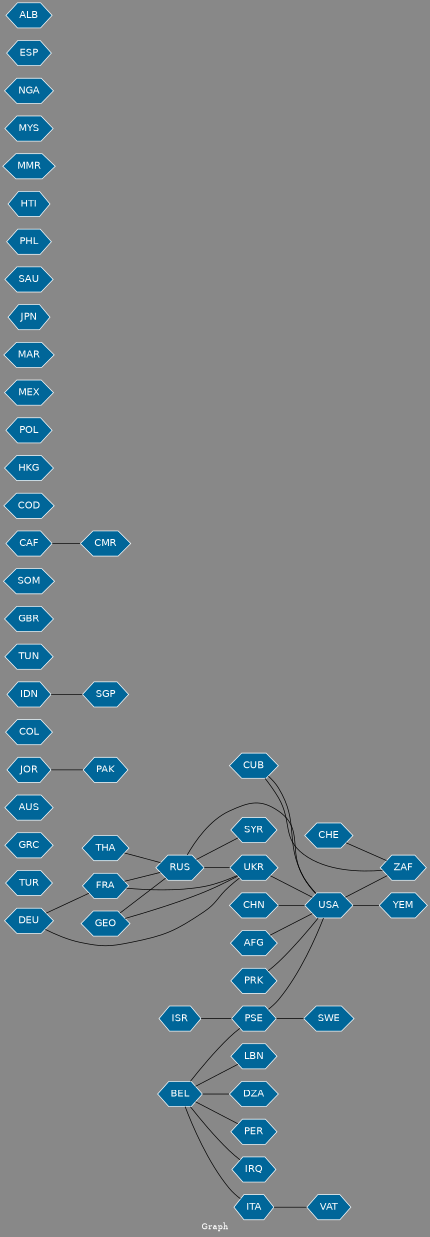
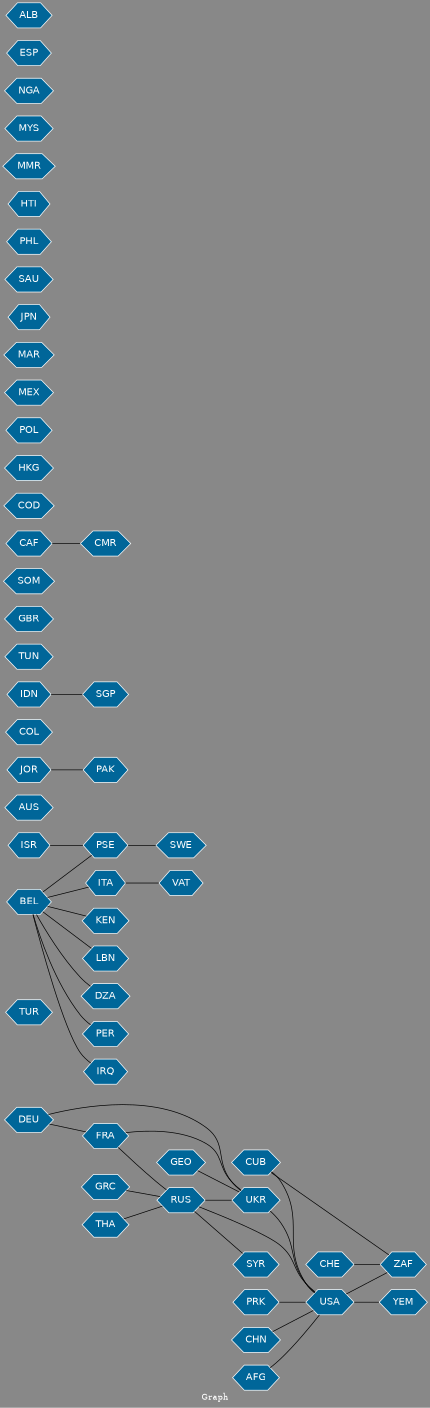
(143, 896) -> (143, 1194)
none -> (106, 921)
(301, 967) -> none
